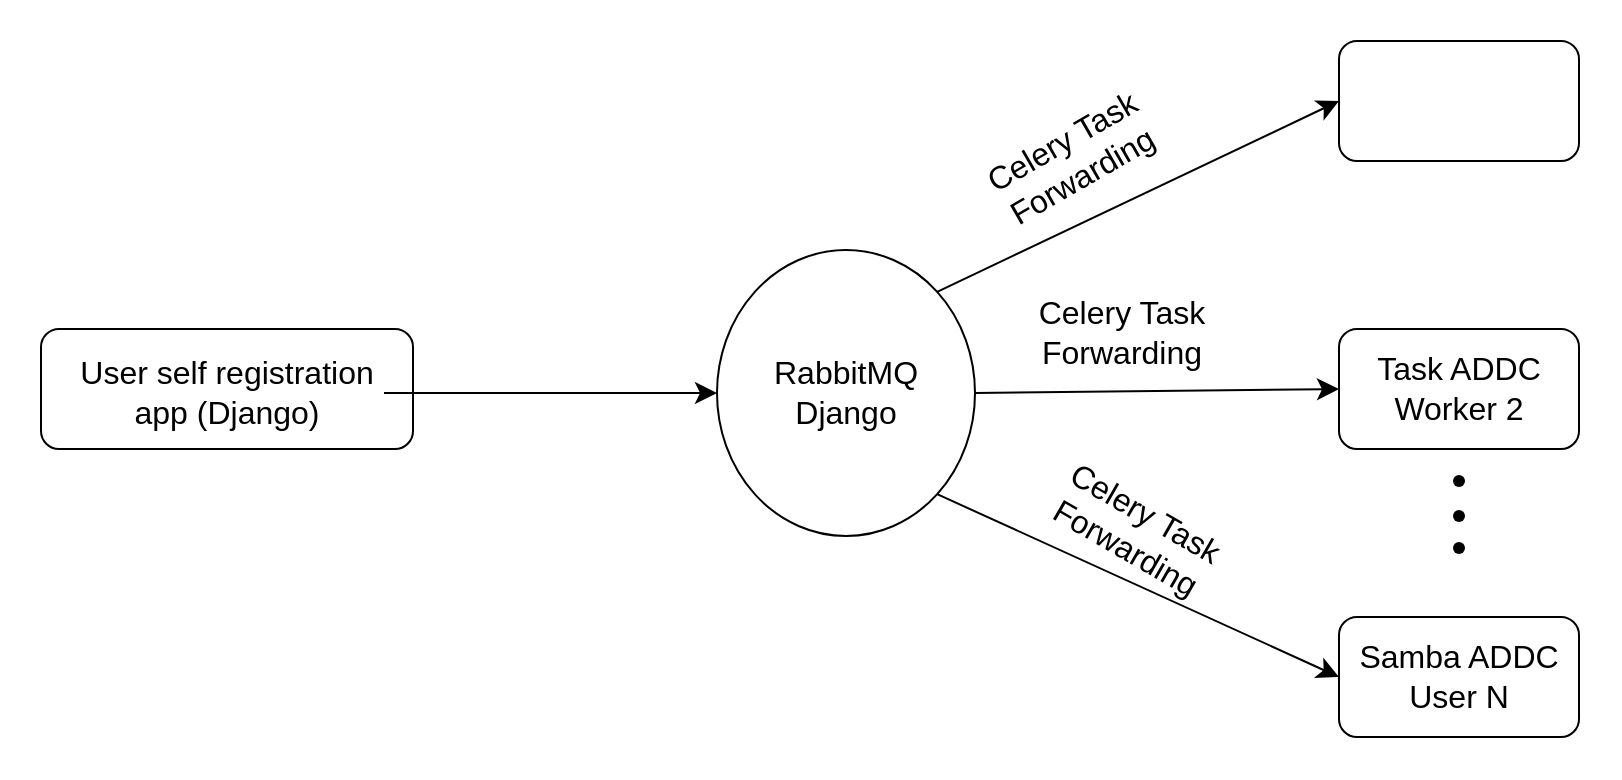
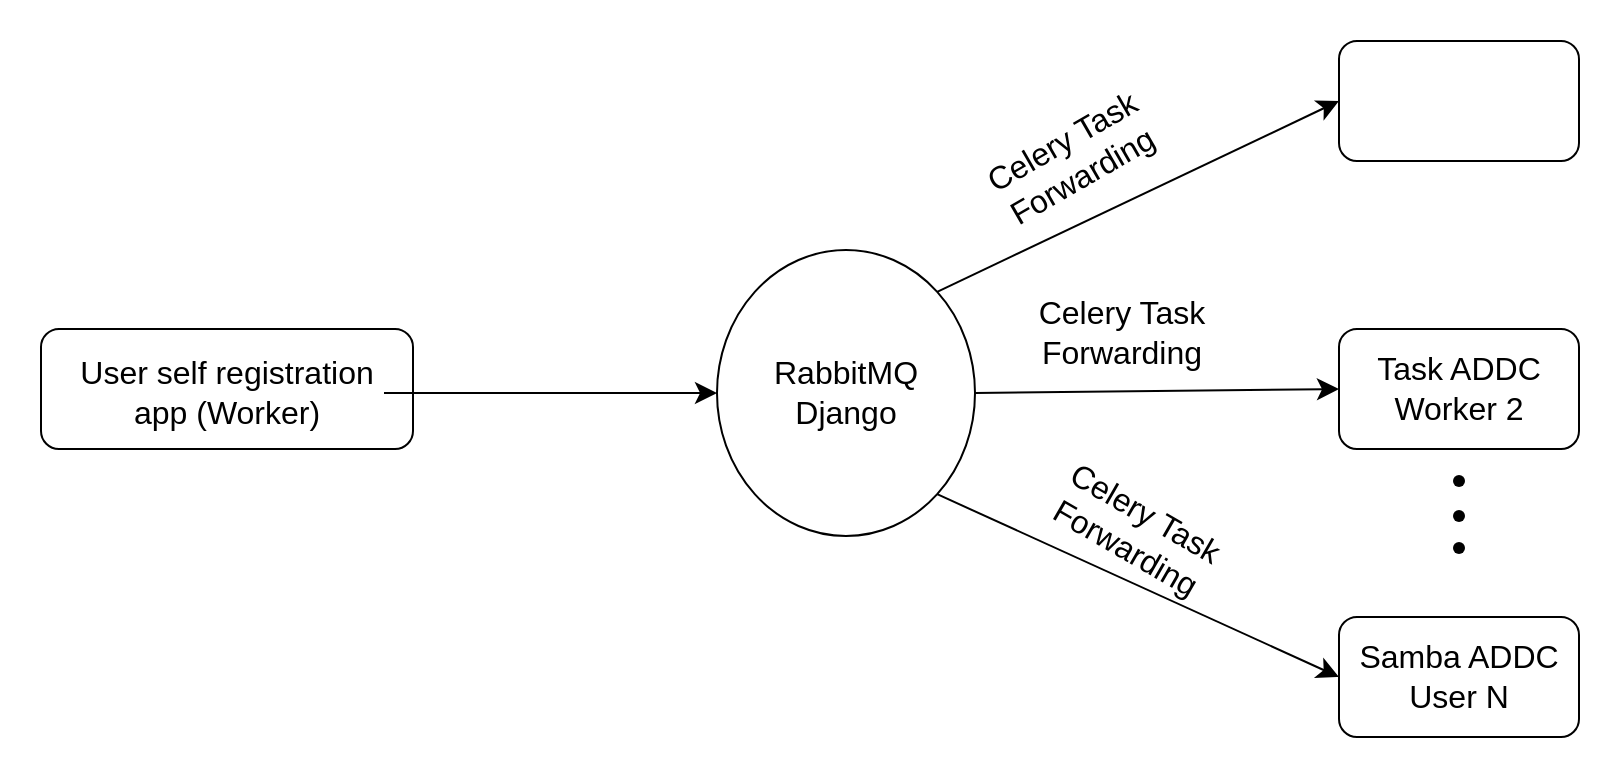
(228, 393) -> (228, 393)
